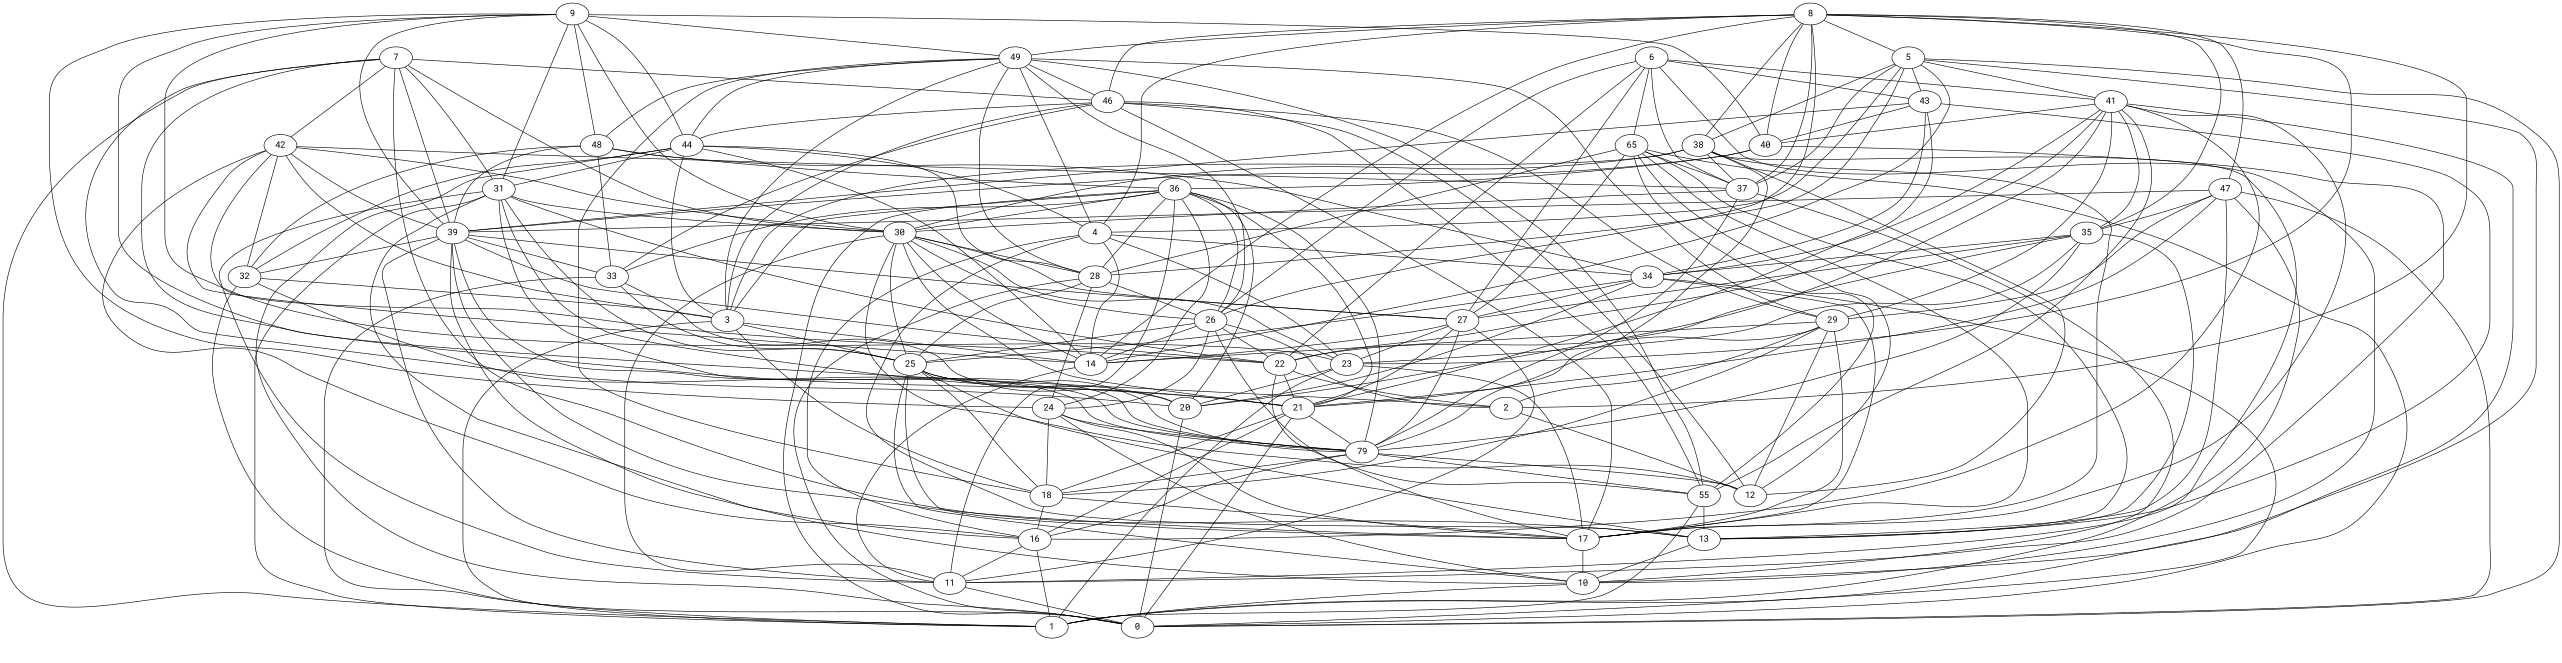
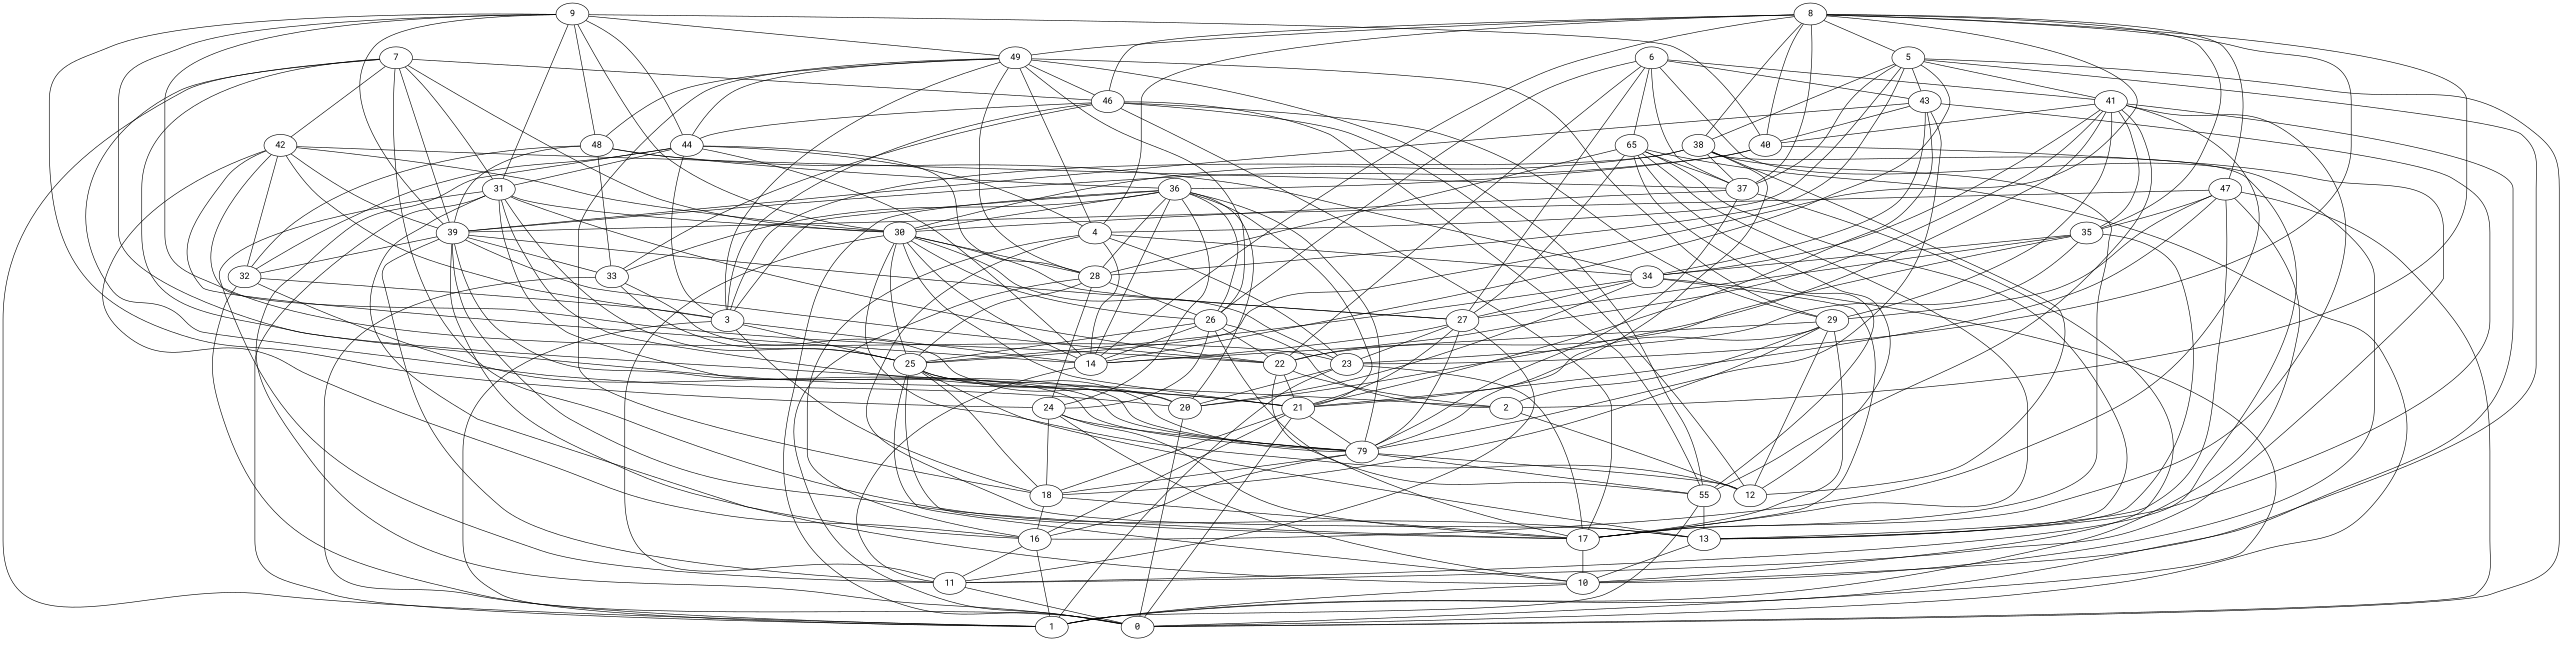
(1589, 238) -> (1705, 226)
(1112, 376) -> (1131, 281)
(1748, 395) -> (1740, 369)
